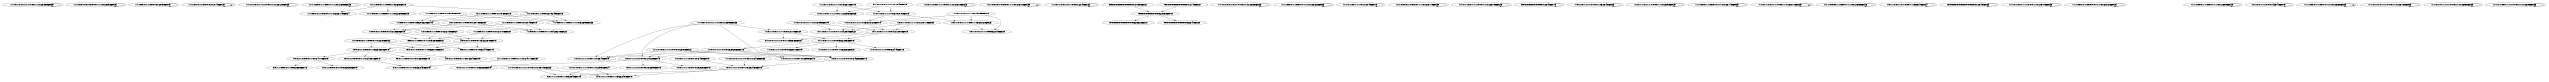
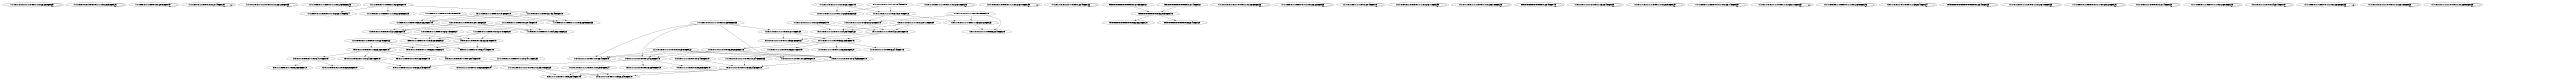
none -> (2154, 5)
(2514, 5) -> none
